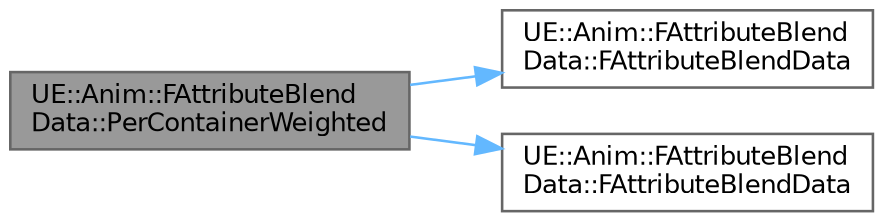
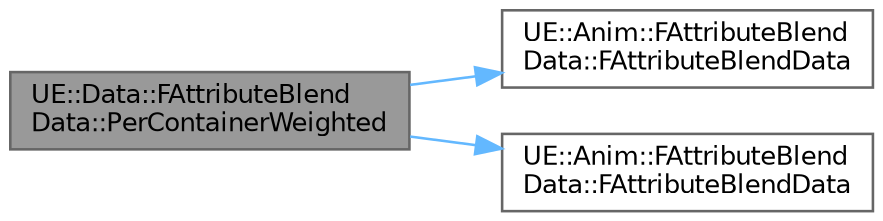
(210, 111) -> (210, 111)
